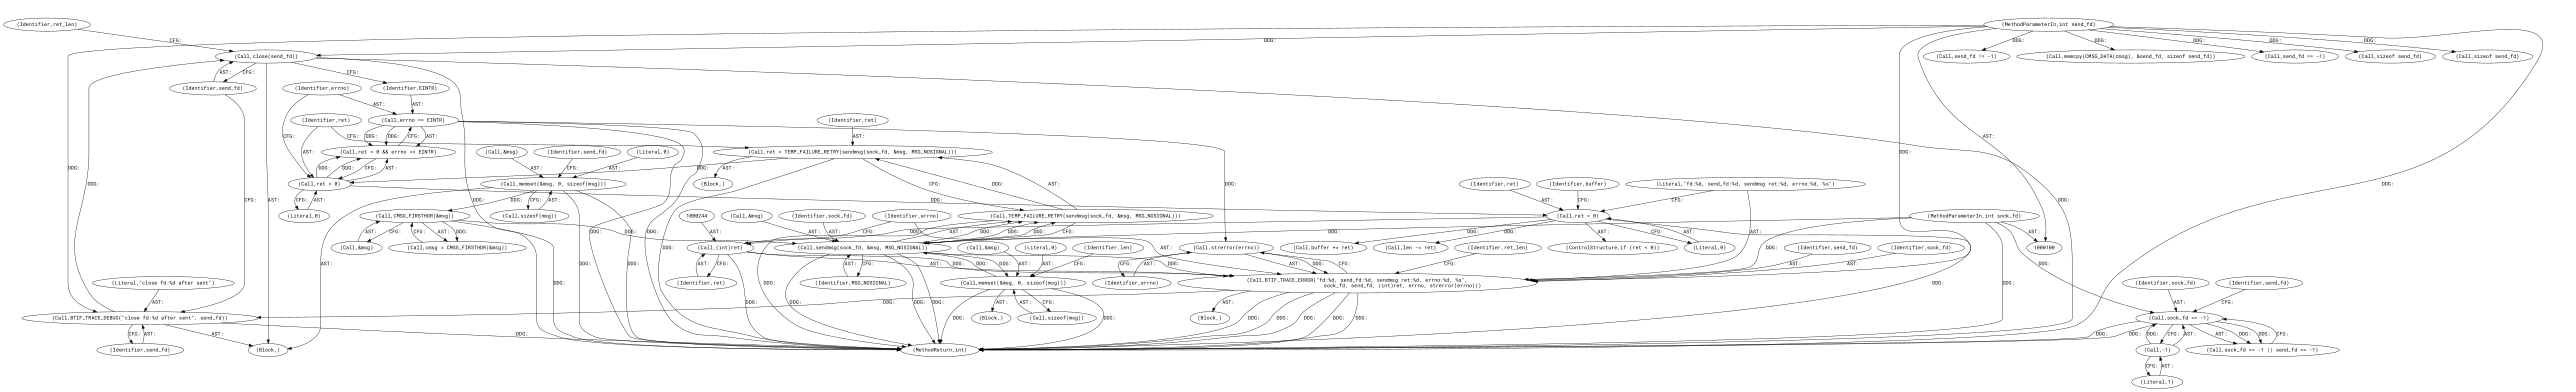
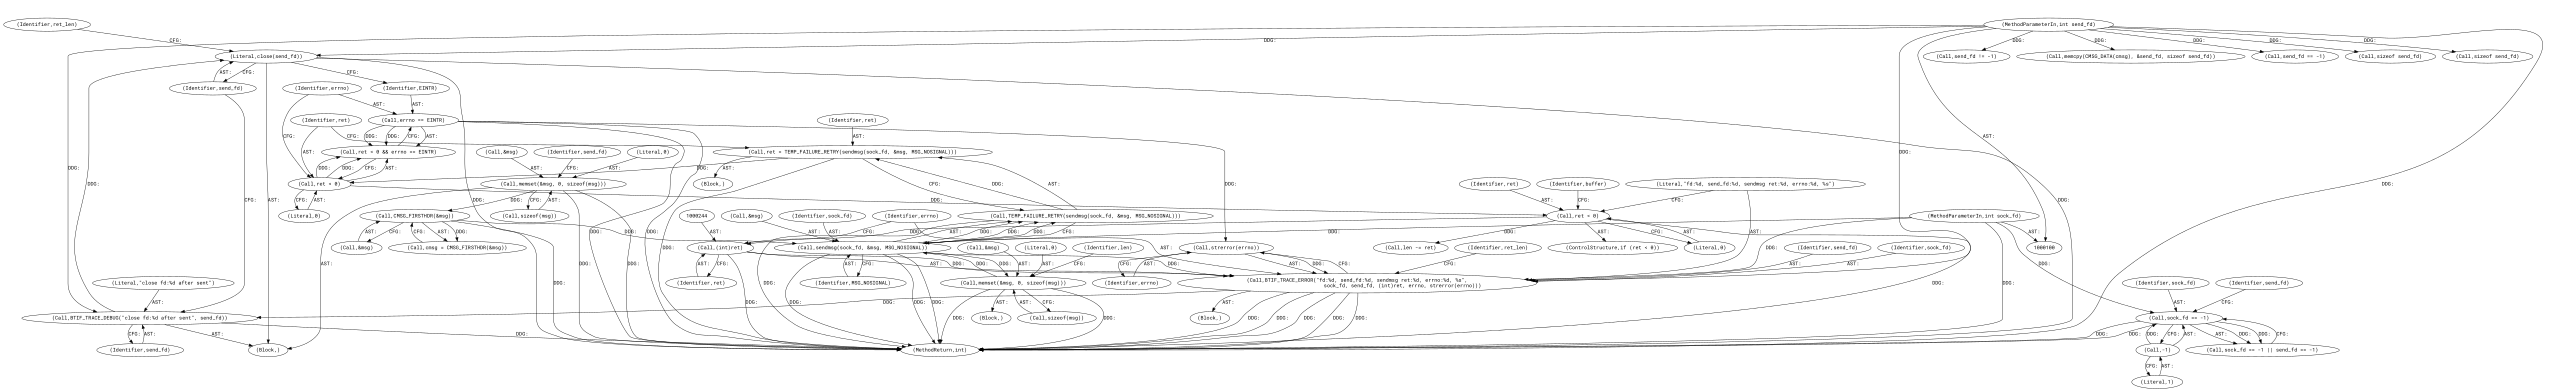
(266, 57) -> (266, 57)
(1323, 248) -> none
